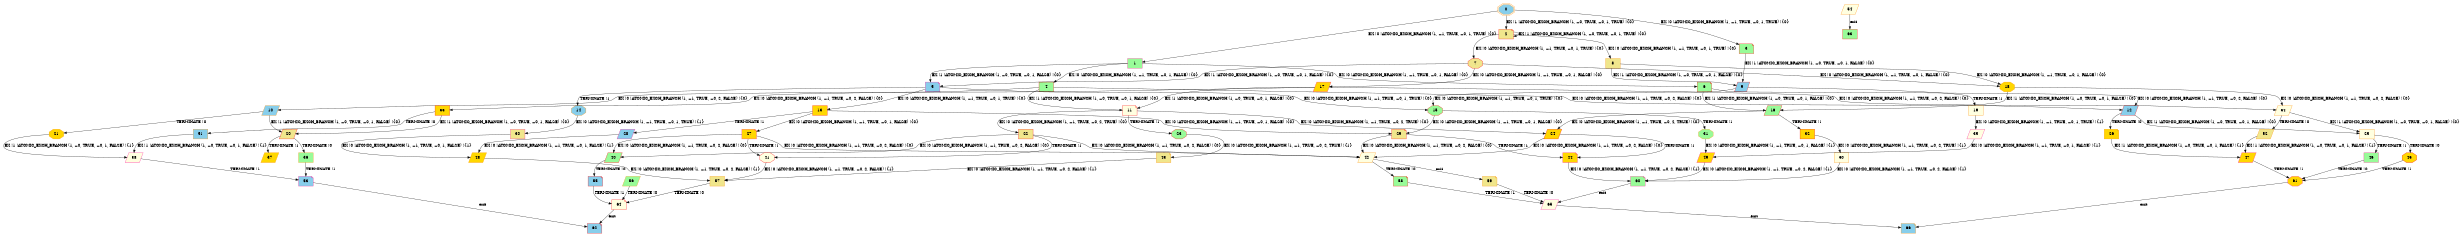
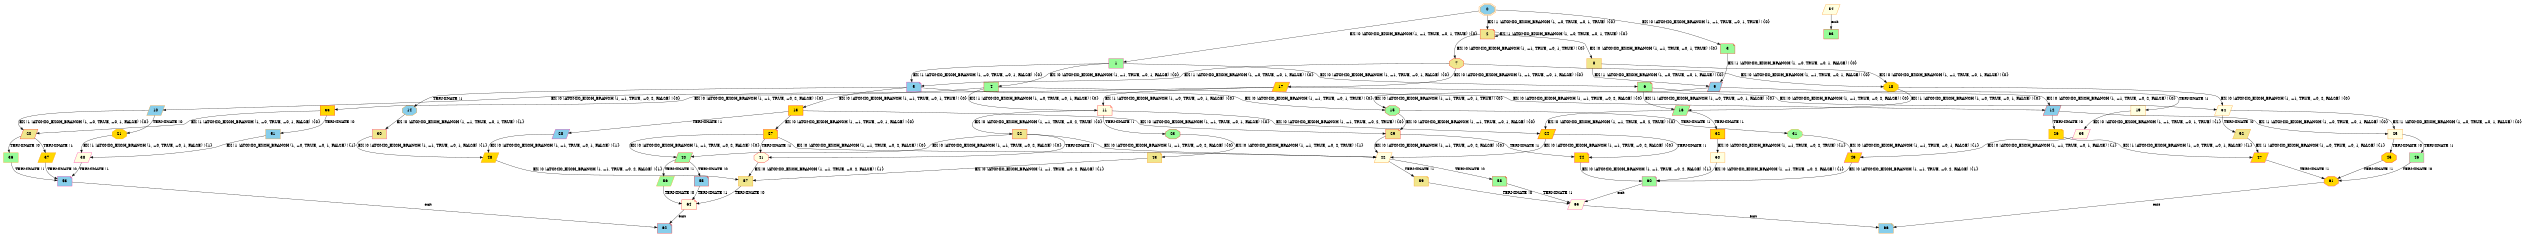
none -> (667, 165)
(1440, 169) -> (1419, 169)
none -> (47, 172)
